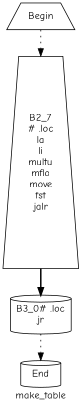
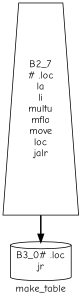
(41, 16) -> none
(41, 162) -> (41, 109)
(41, 374) -> none
